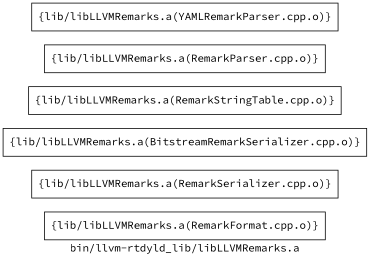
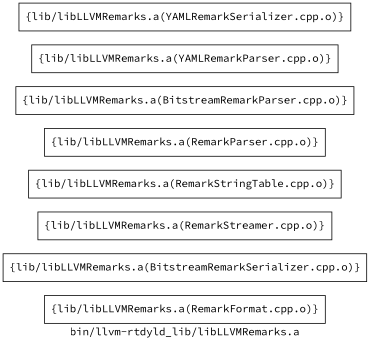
none -> (185, 17)
none -> (185, 101)
(185, 184) -> none
none -> (185, 226)
